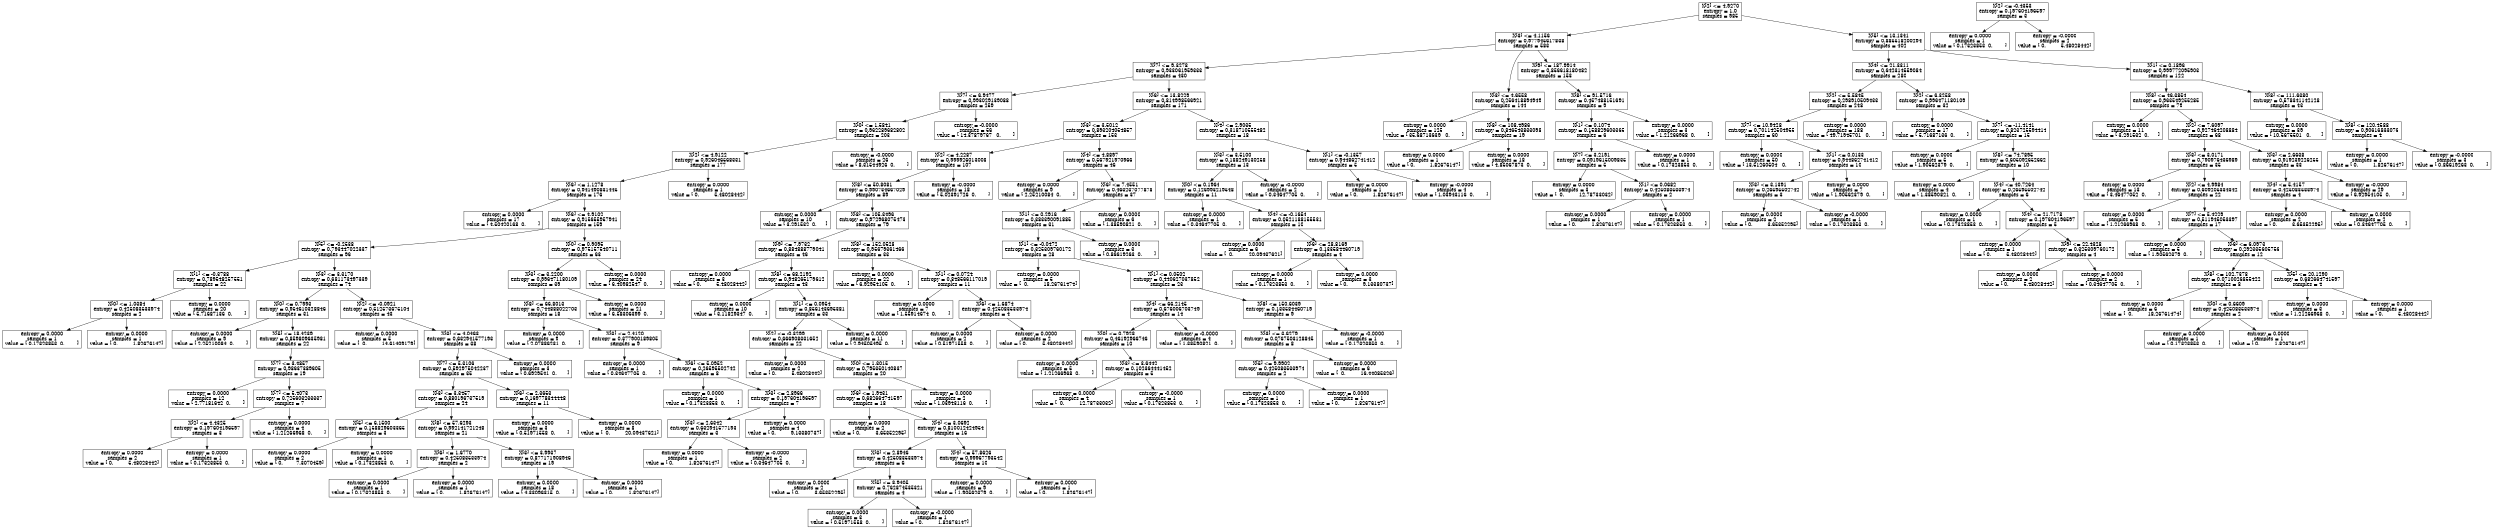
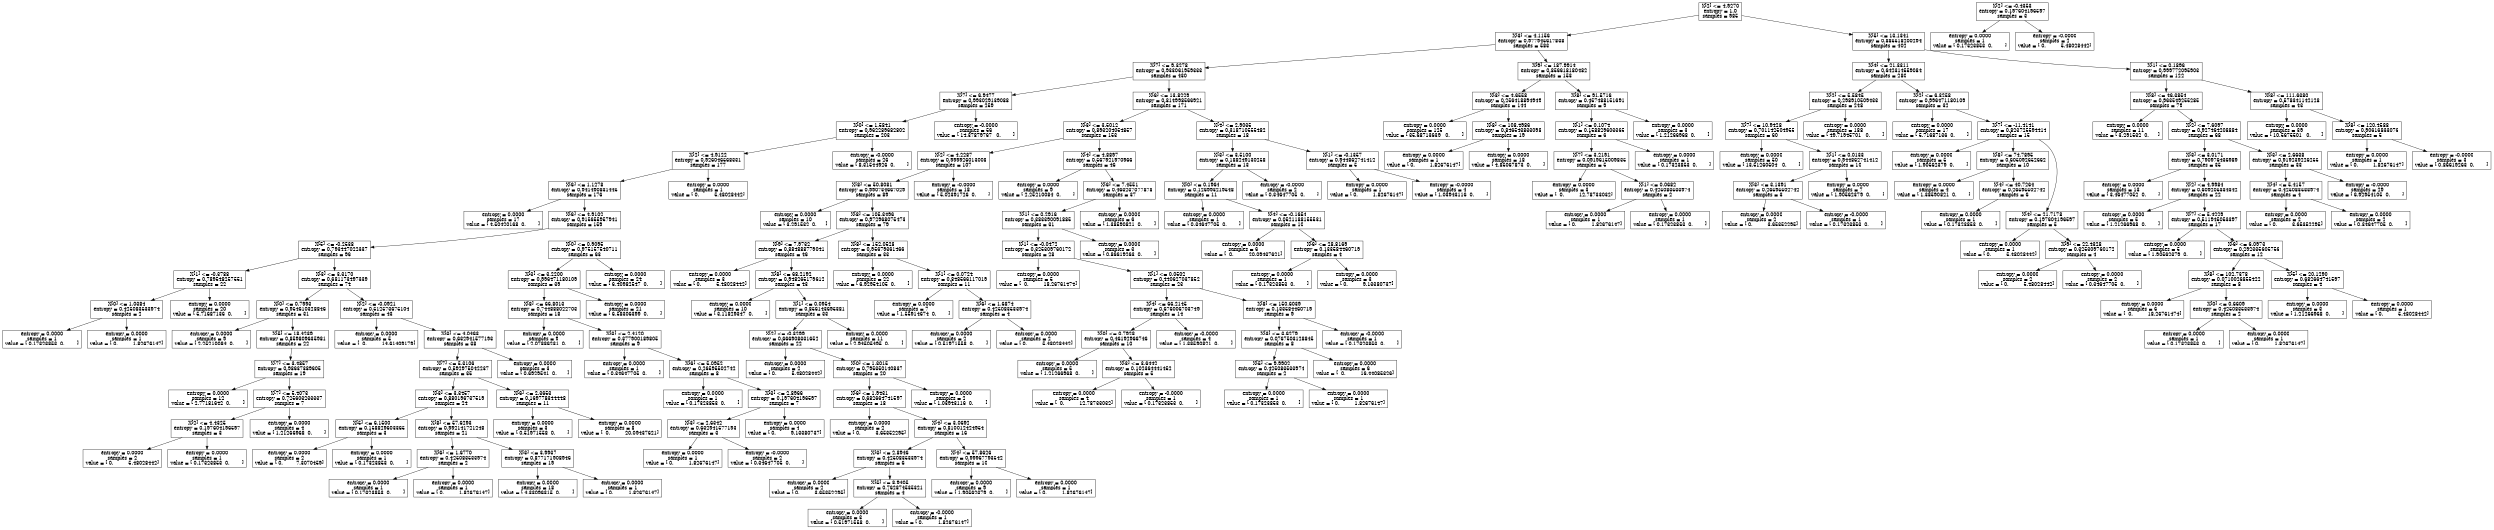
(1513, 68) -> (1533, 85)
(2367, 131) -> (2367, 131)
(2027, 204) -> (2057, 171)
(585, 233) -> none
